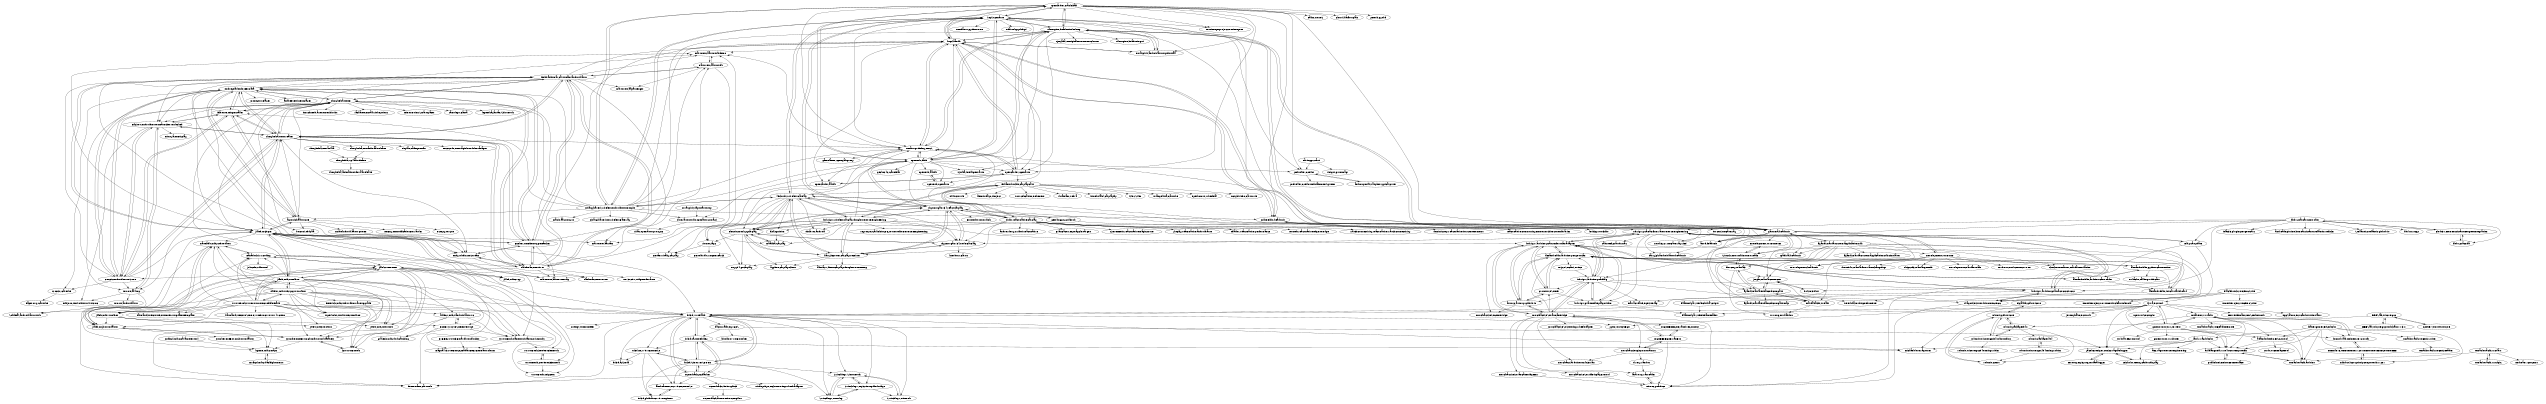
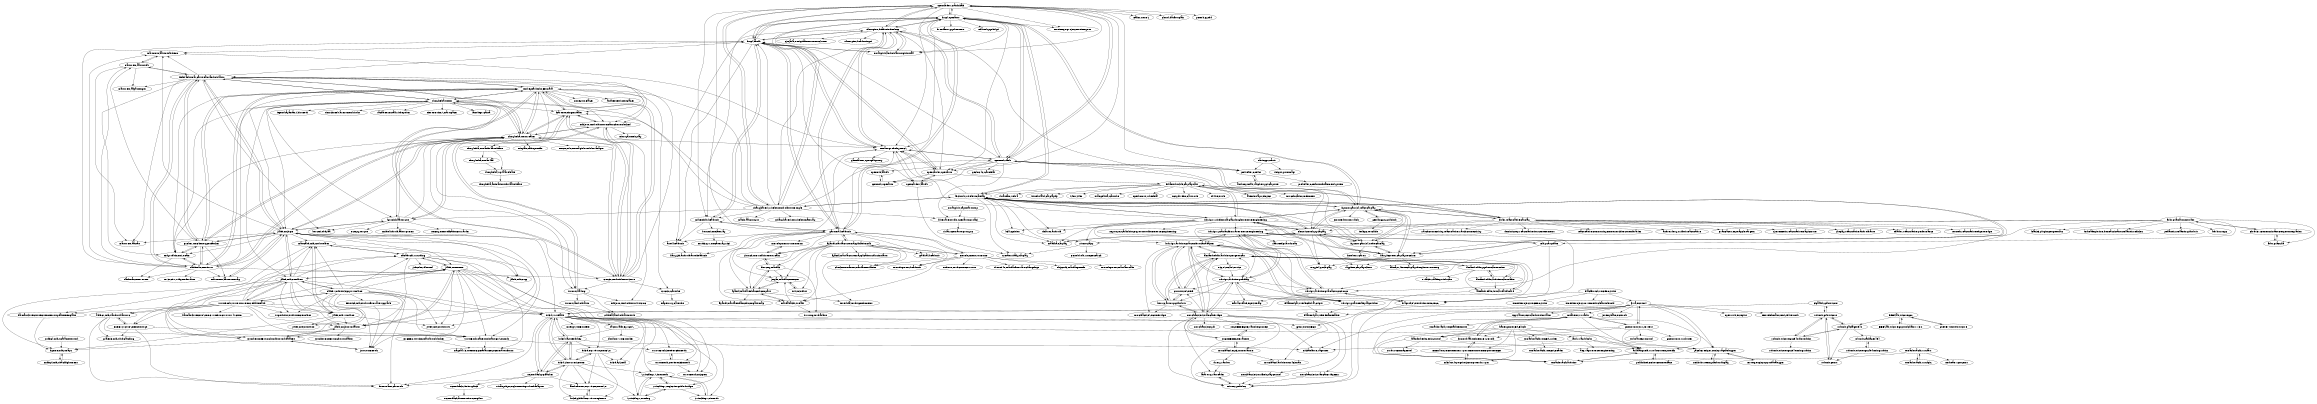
(474, 71) -> (380, 79)
none -> (483, 154)
(970, 172) -> none
none -> (916, 250)
(1571, 327) -> (1204, 327)
(2162, 343) -> none
